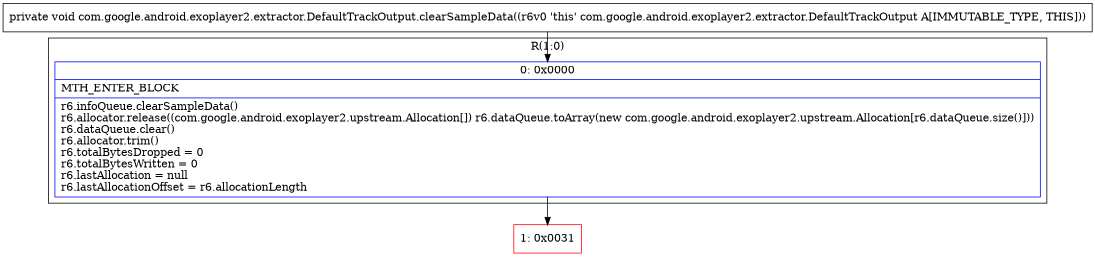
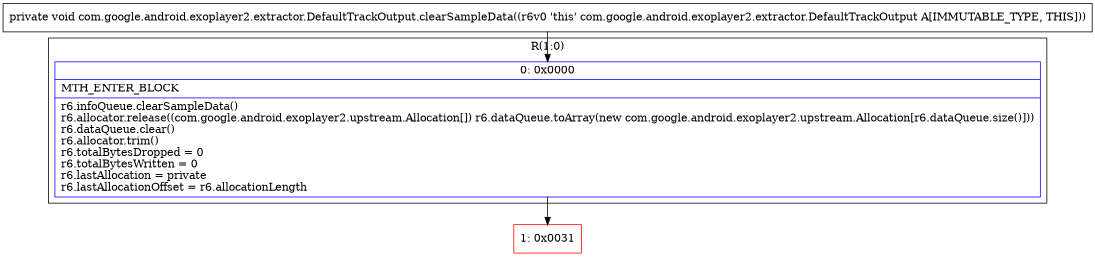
(125, 176) -> (134, 176)
